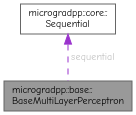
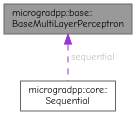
(68, 63) -> (68, 63)
